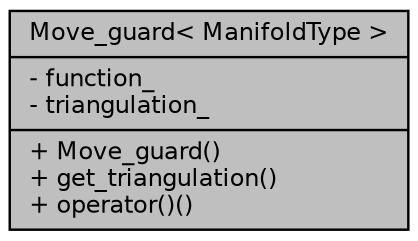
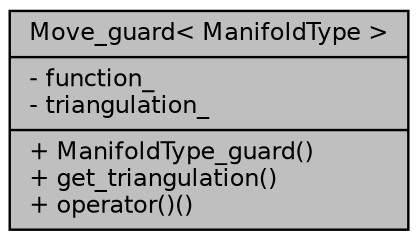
(125, 152) -> (173, 152)
